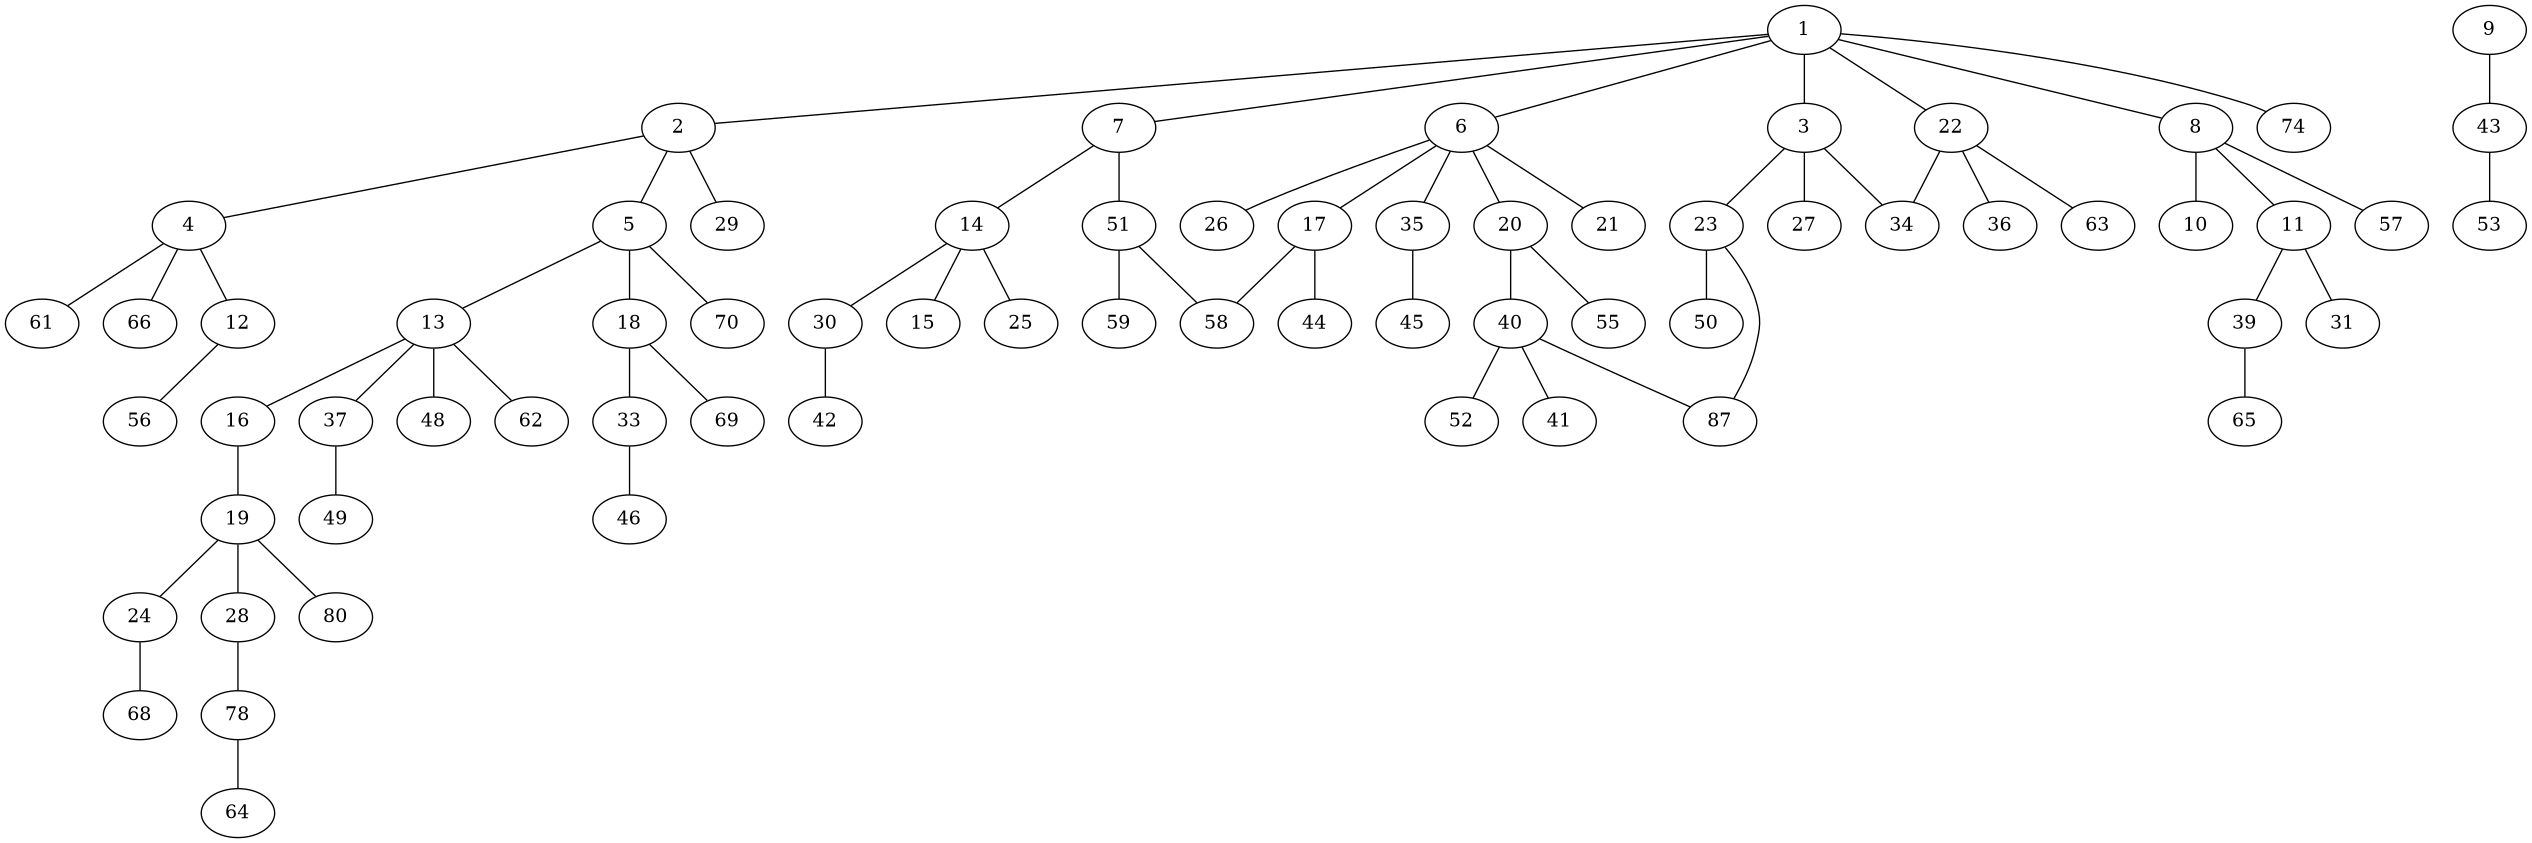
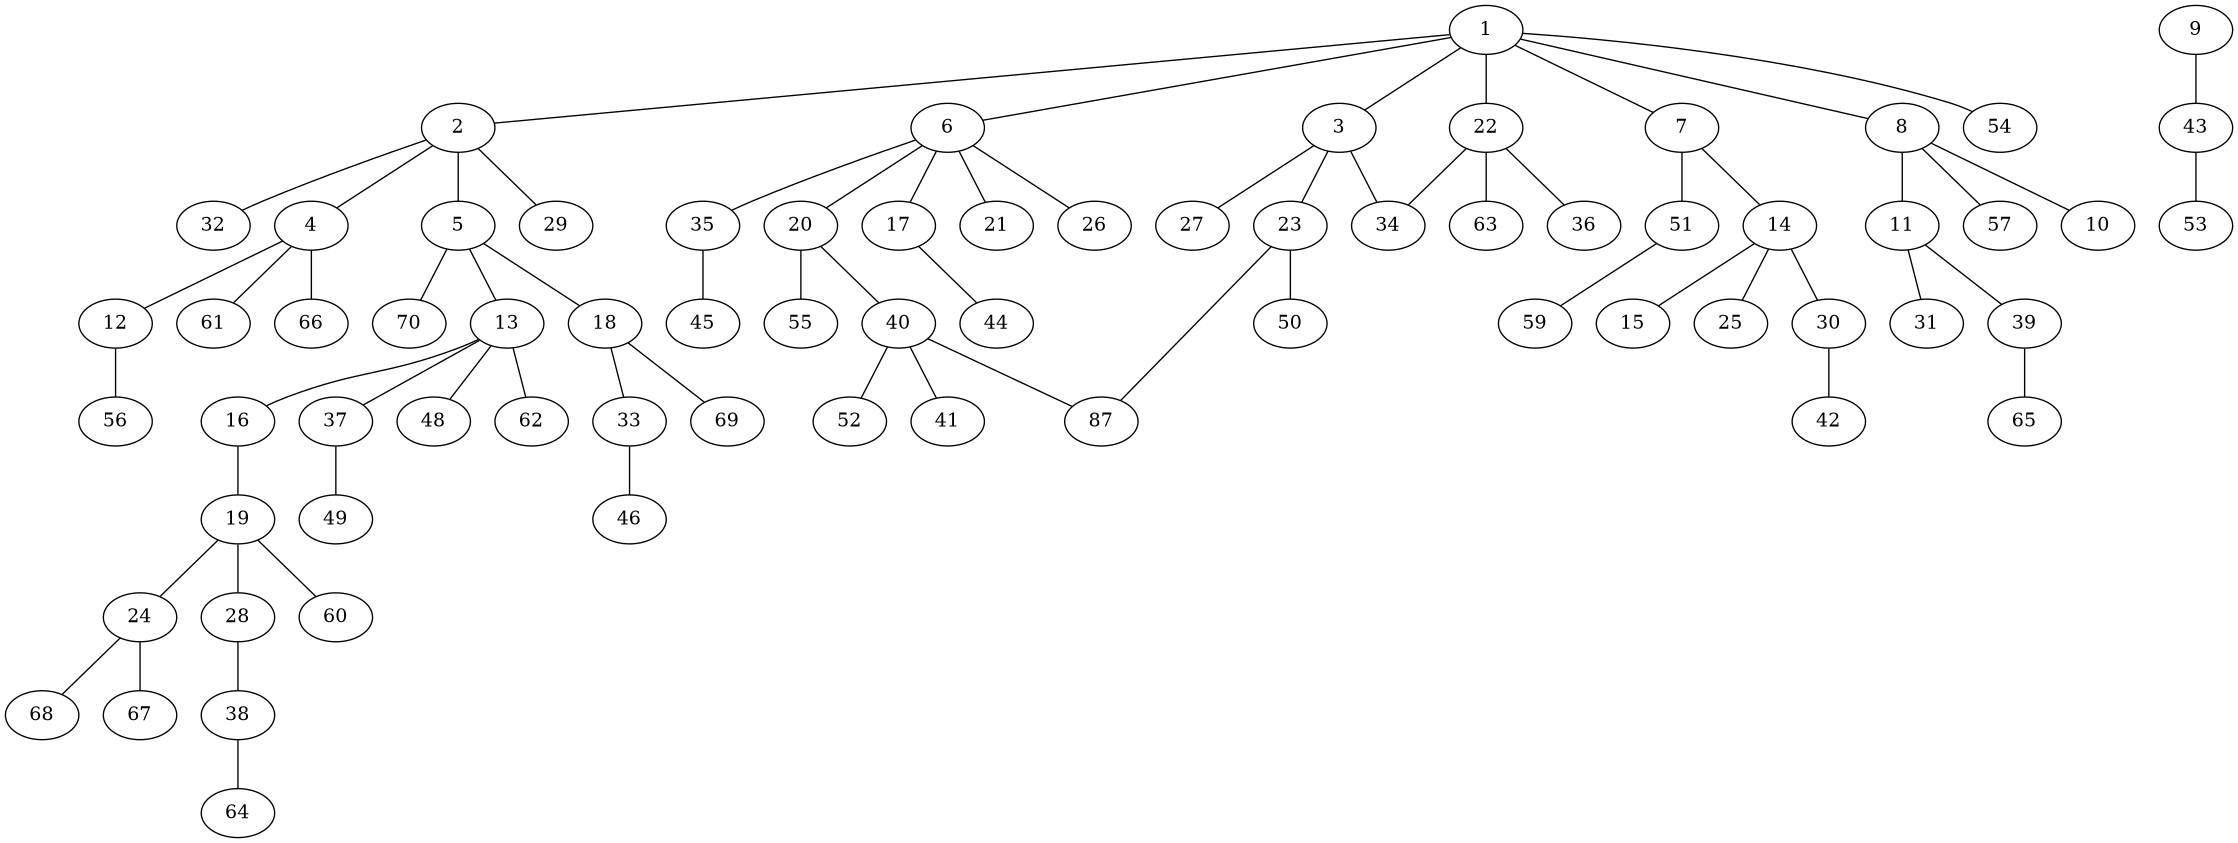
(2294, 128) -> (2000, 128)
none -> (213, 226)
(1217, 324) -> none
(336, 617) -> (336, 617)
none -> (140, 715)
(238, 715) -> (238, 715)
